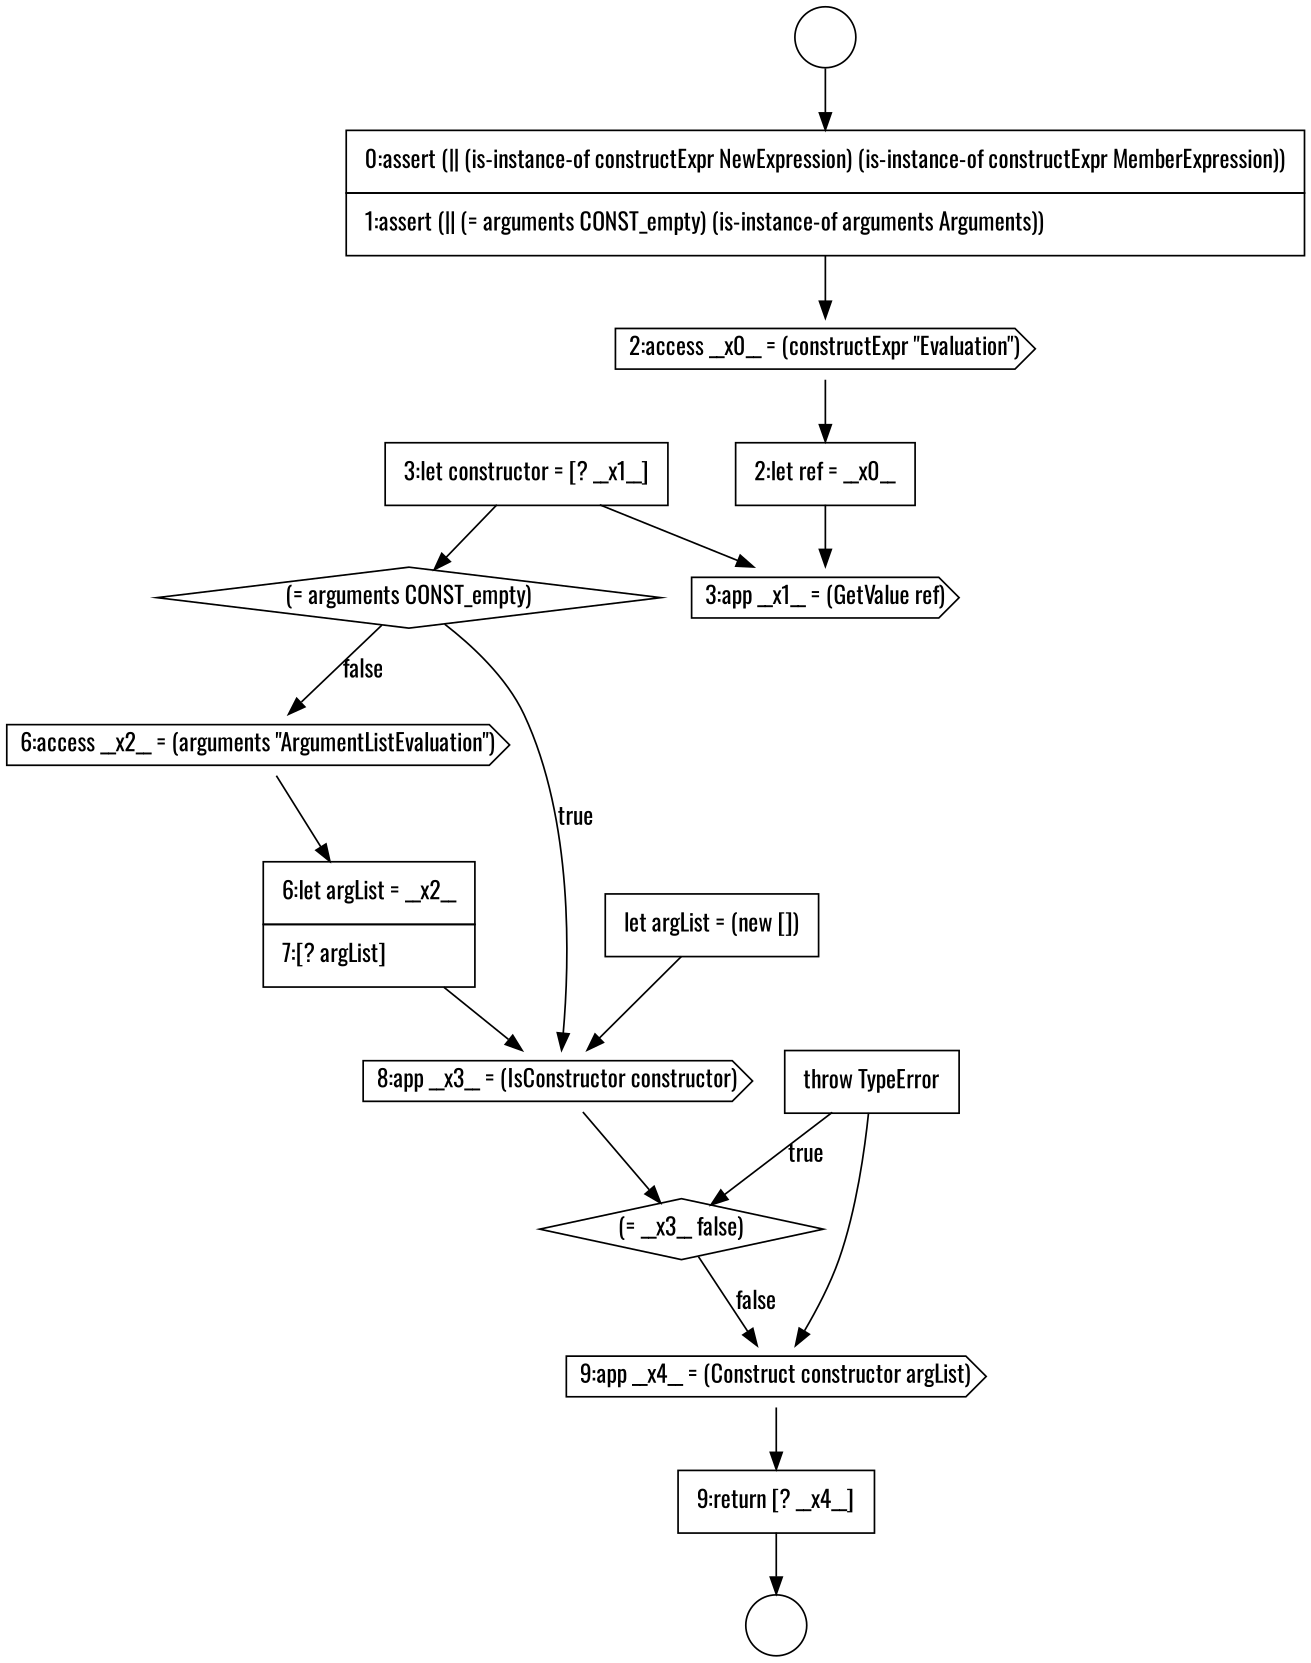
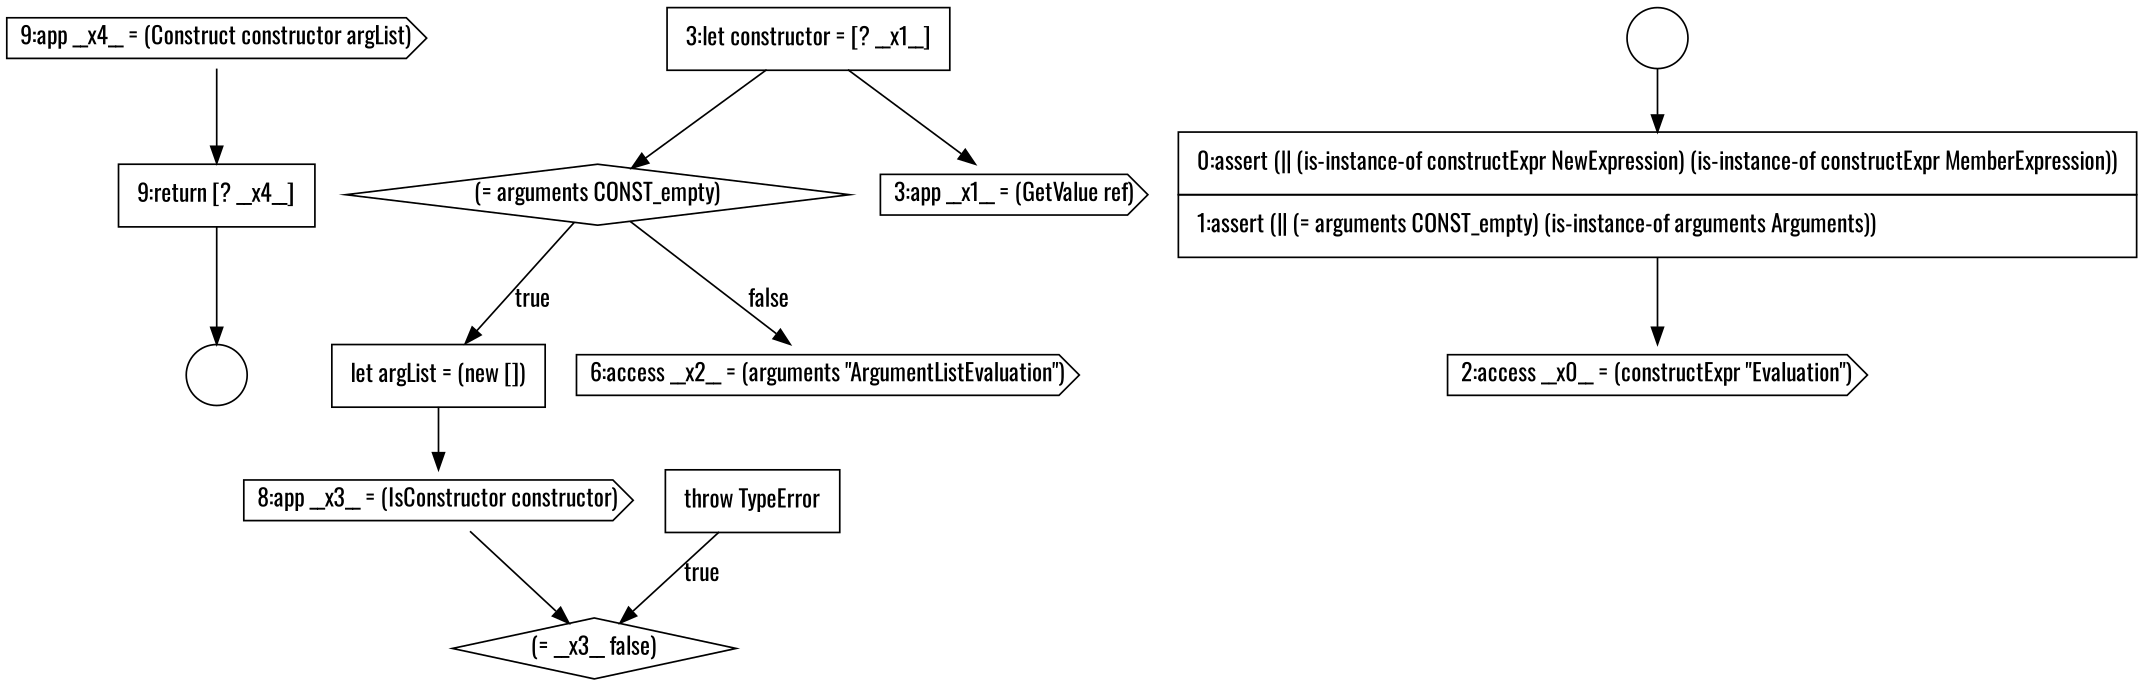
(825, 473) -> none
(554, 811) -> (525, 277)
(368, 924) -> none
(849, 1226) -> none
(723, 1294) -> none
